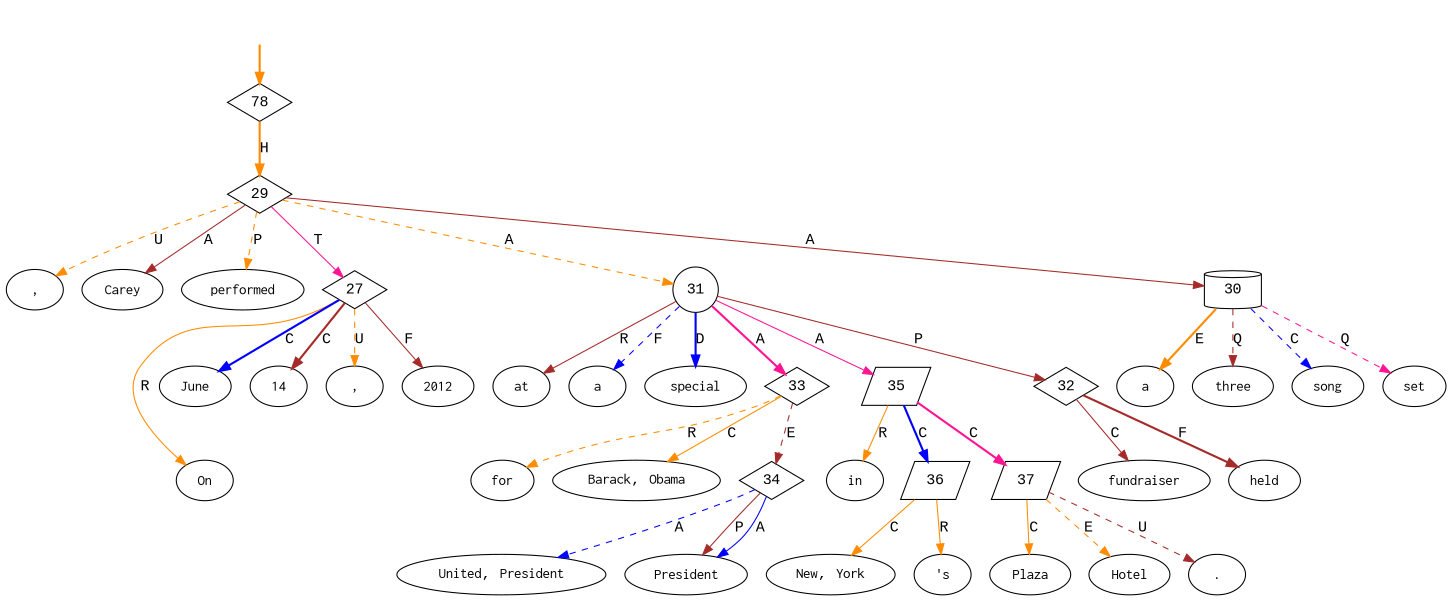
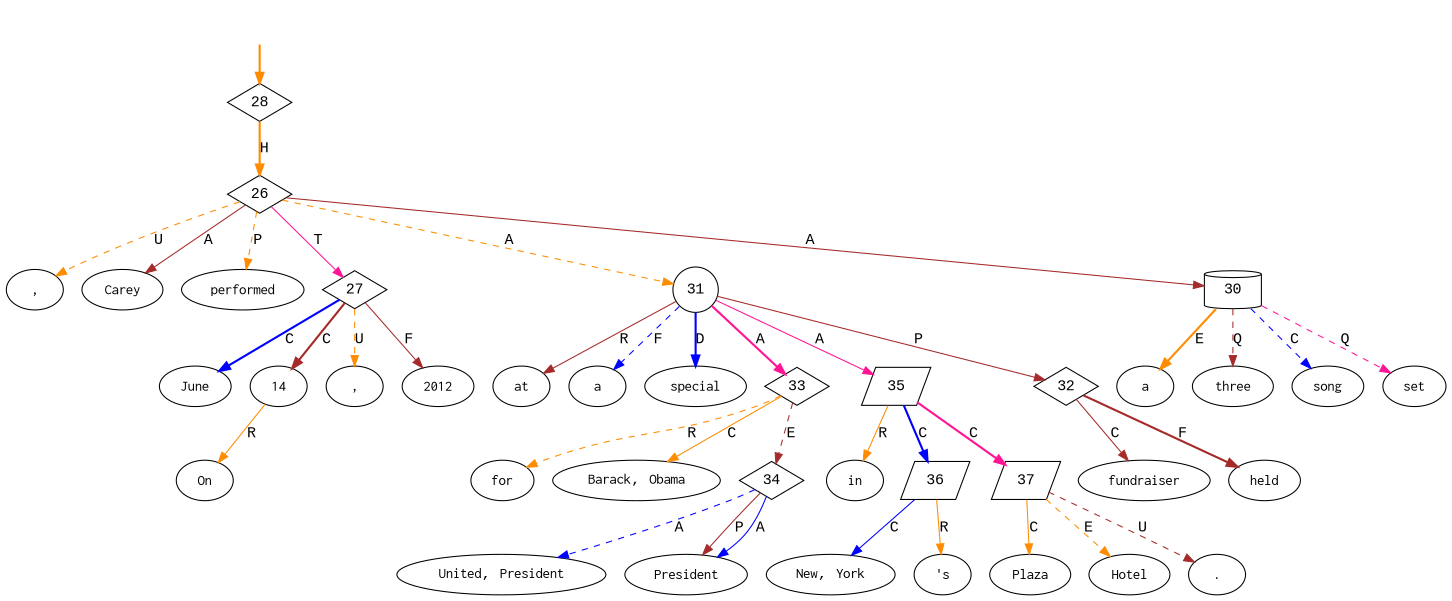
(260, 102) -> (260, 102)
(260, 194) -> (260, 194)
(182, 333) -> (245, 429)
(887, 524) -> (887, 524)
